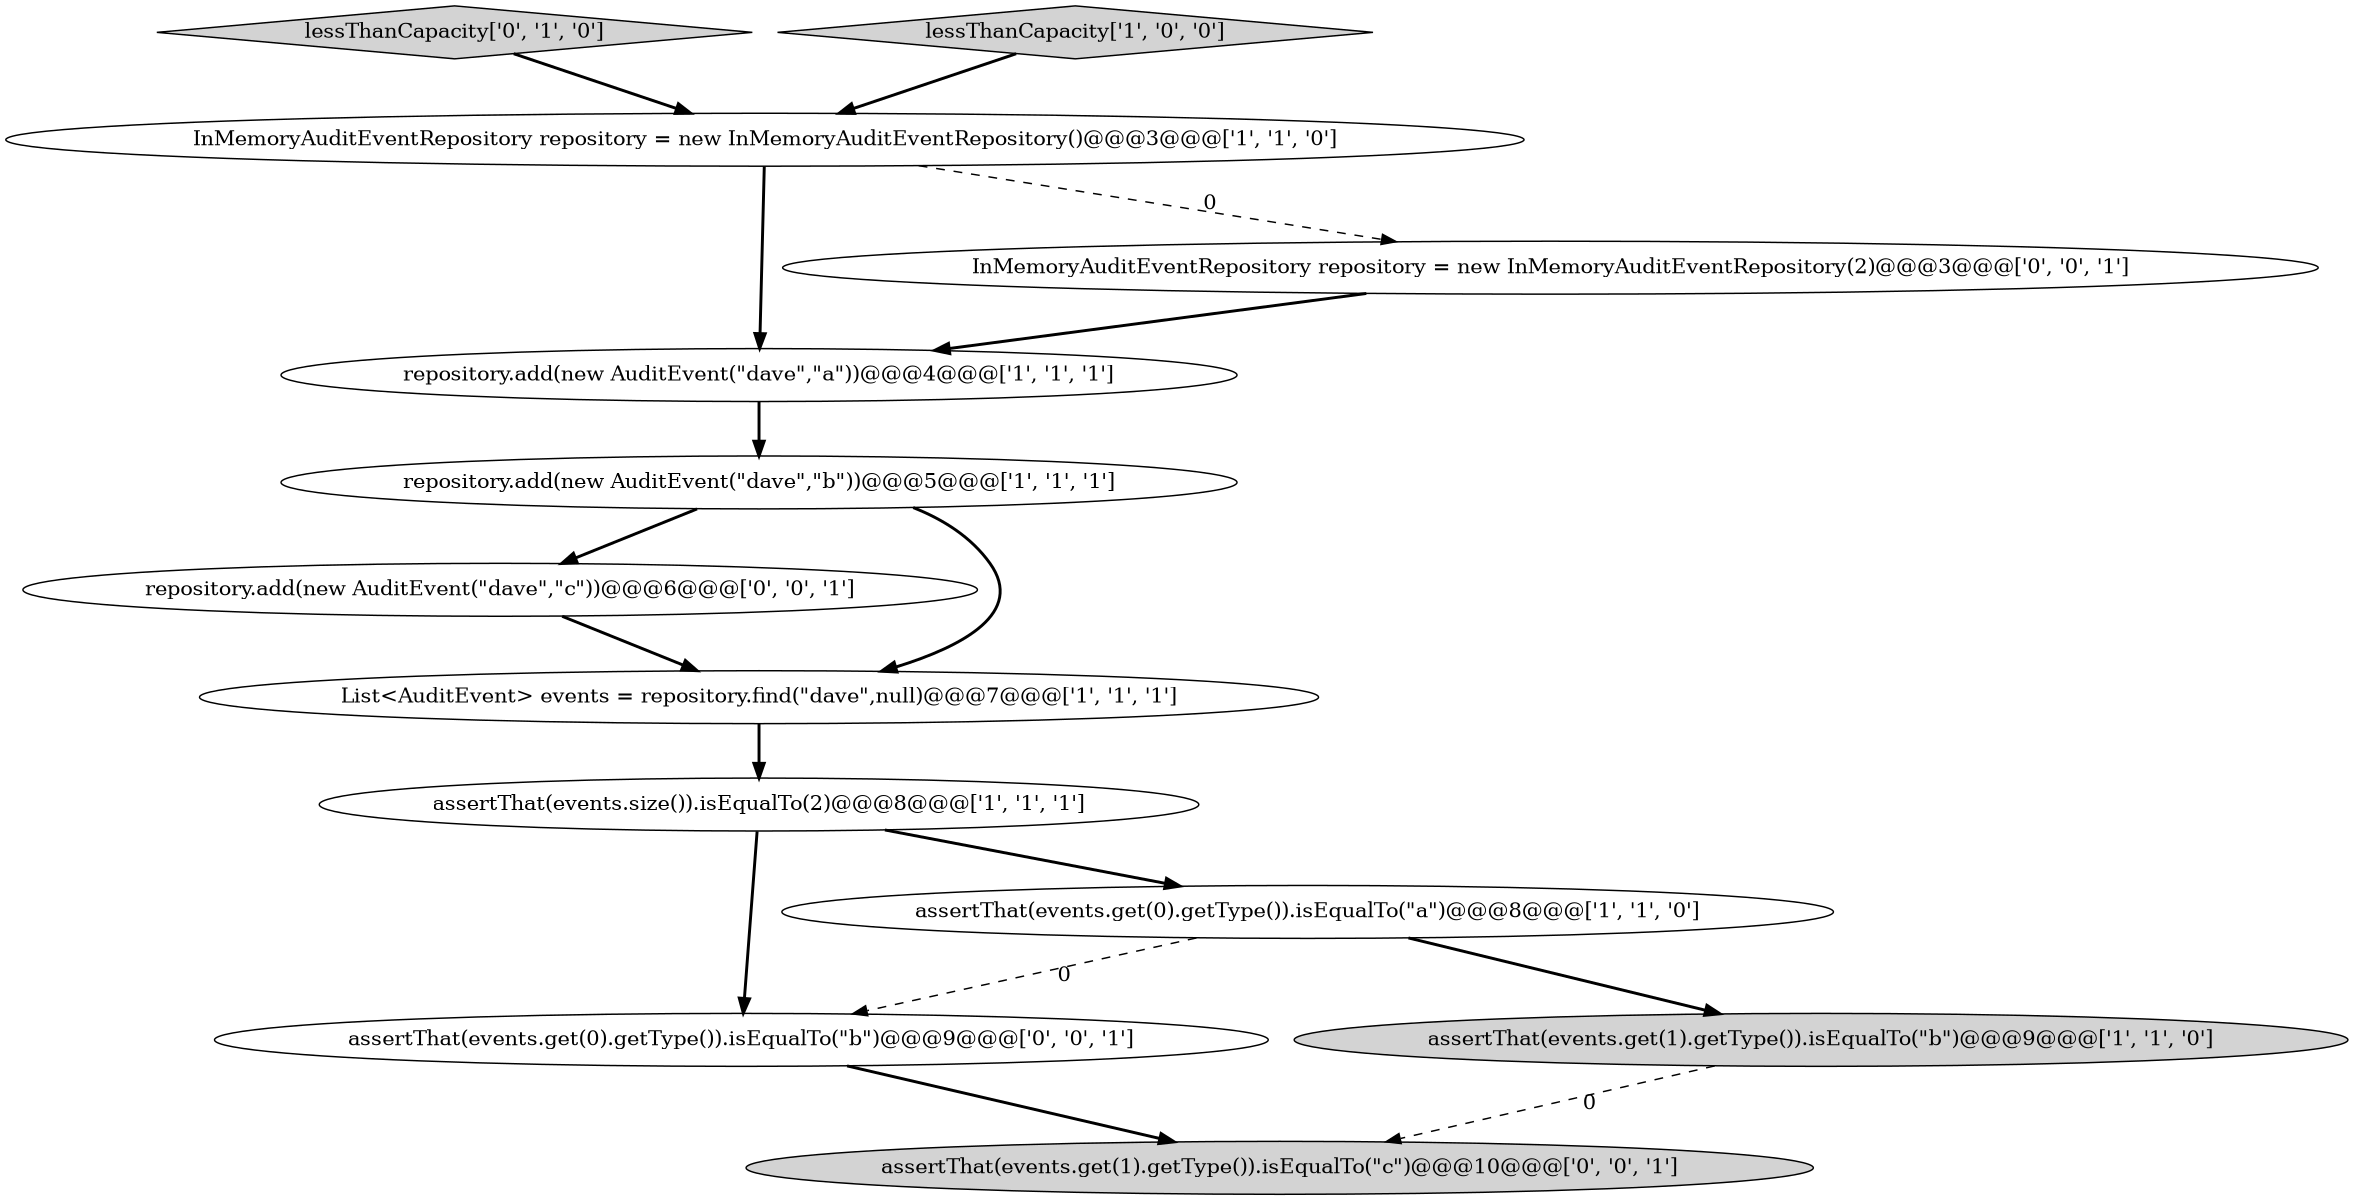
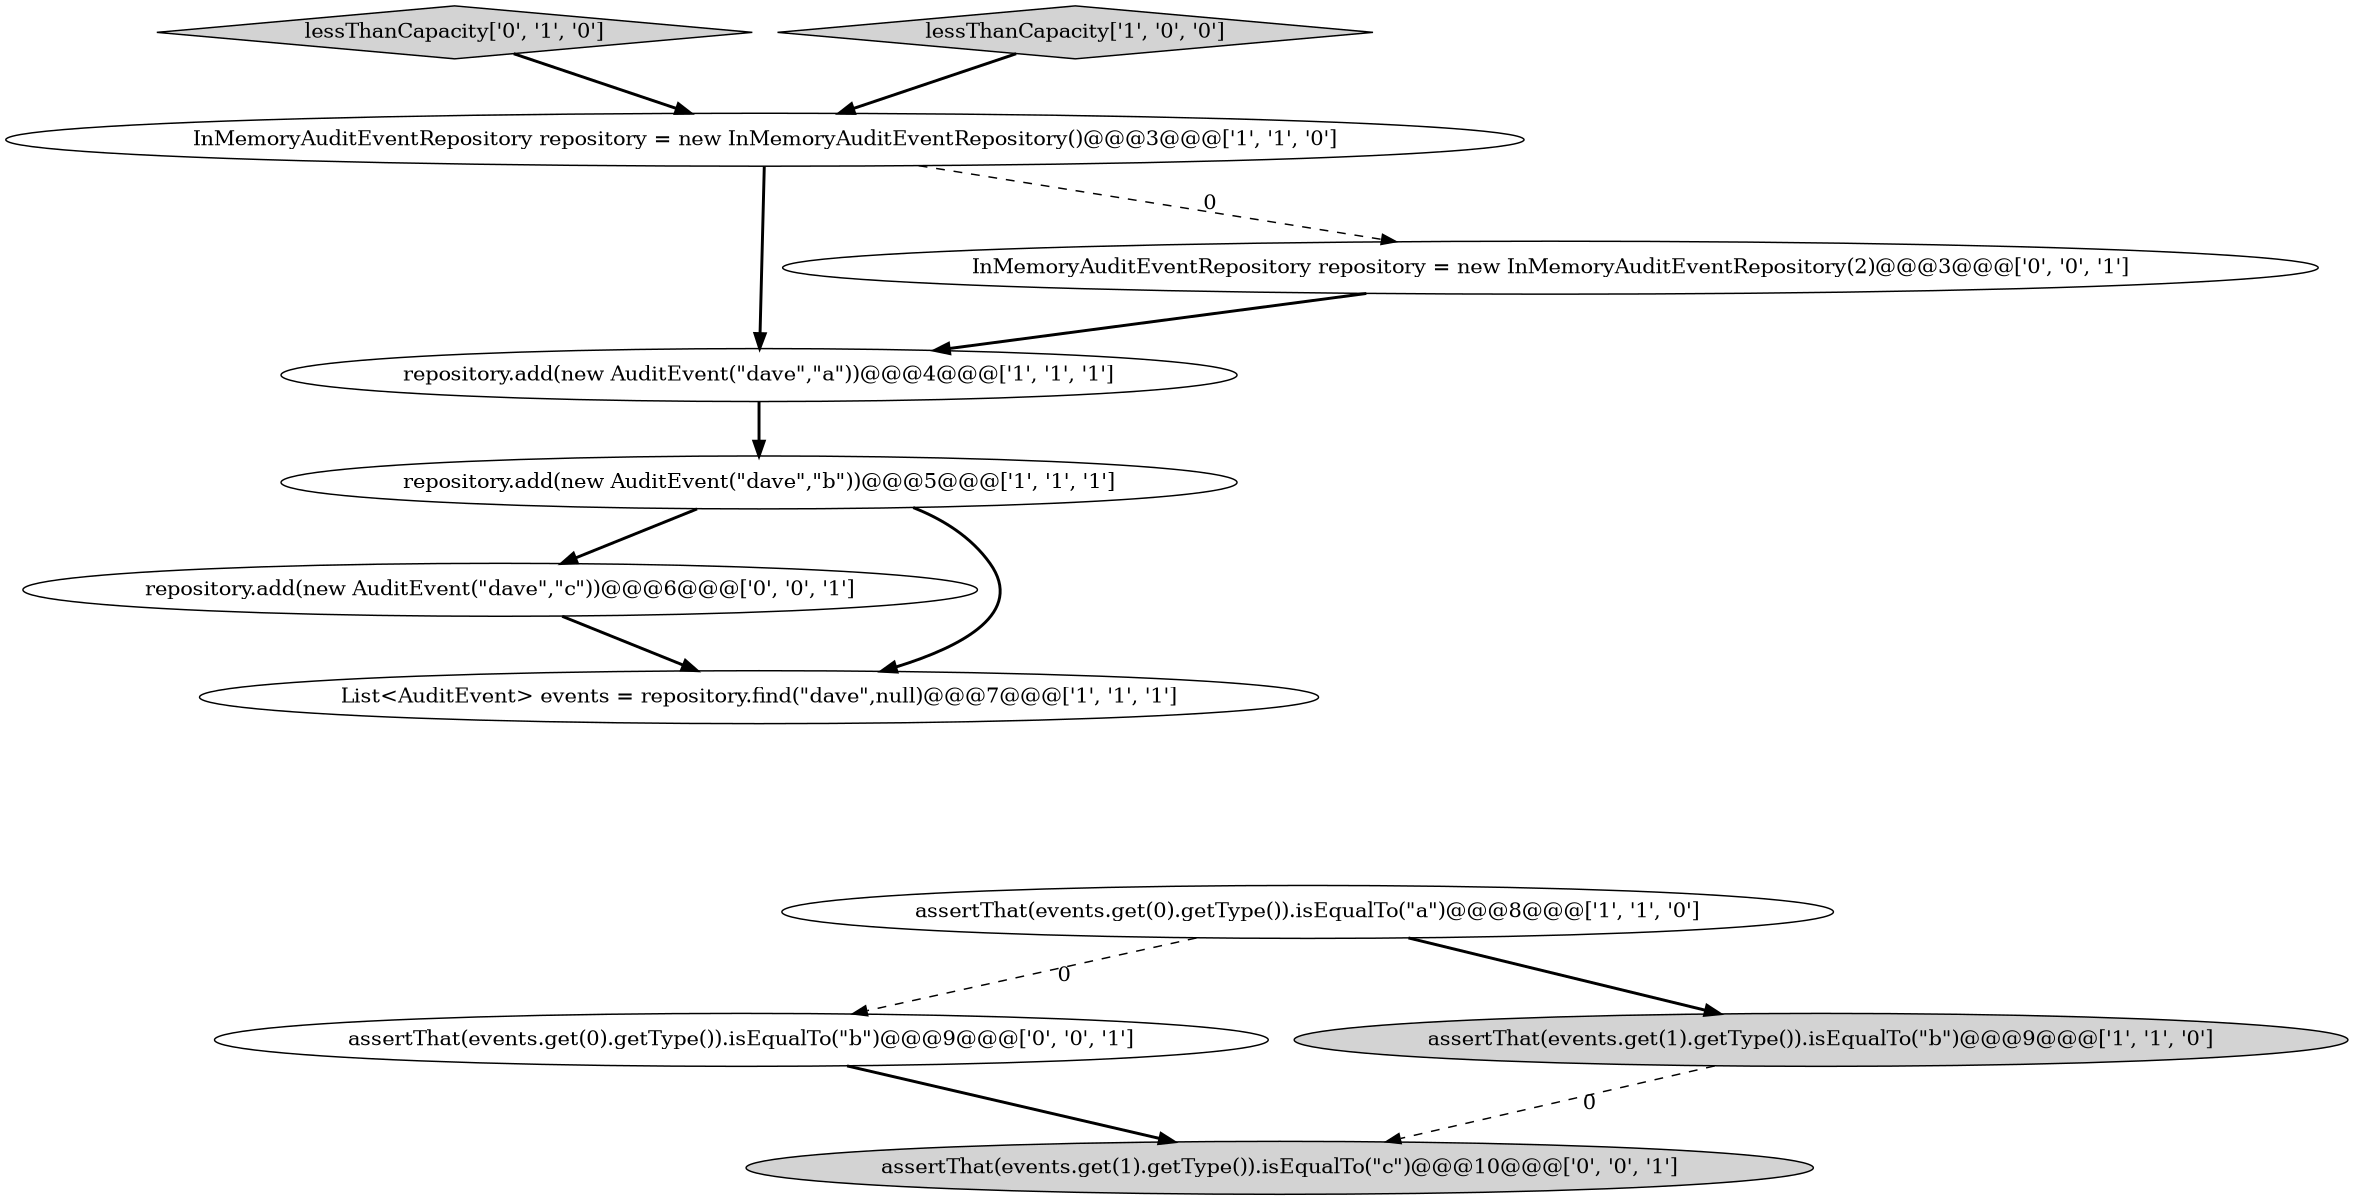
(759, 805) -> none
